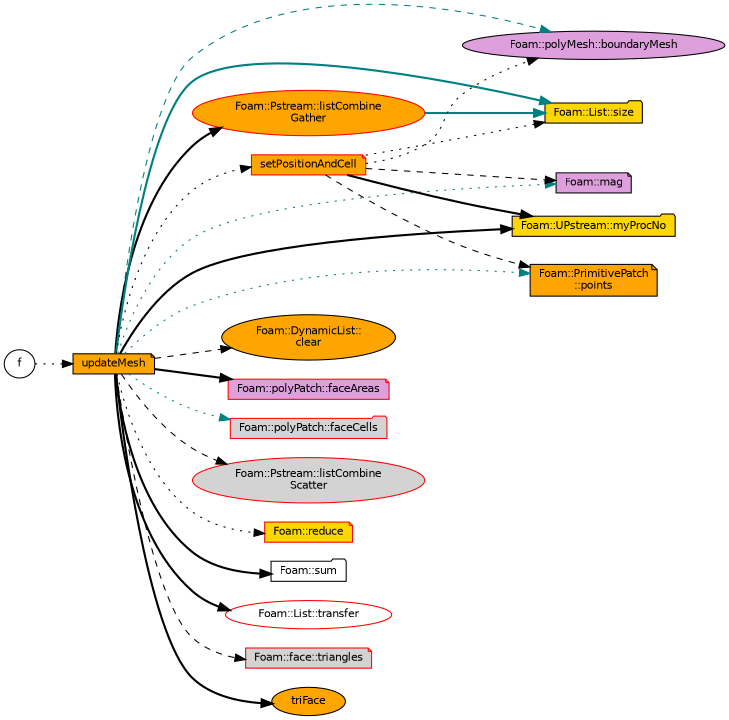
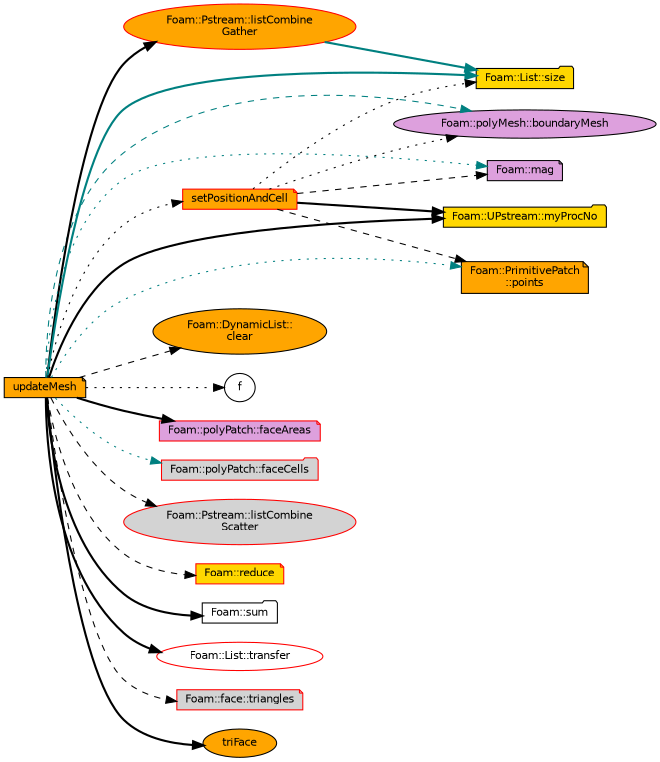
(49, 364) -> (150, 388)
(160, 478) -> (87, 512)
